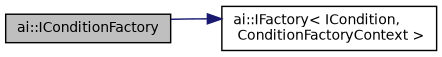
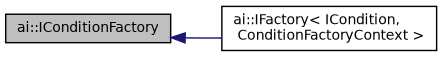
(189, 19) -> (203, 38)
